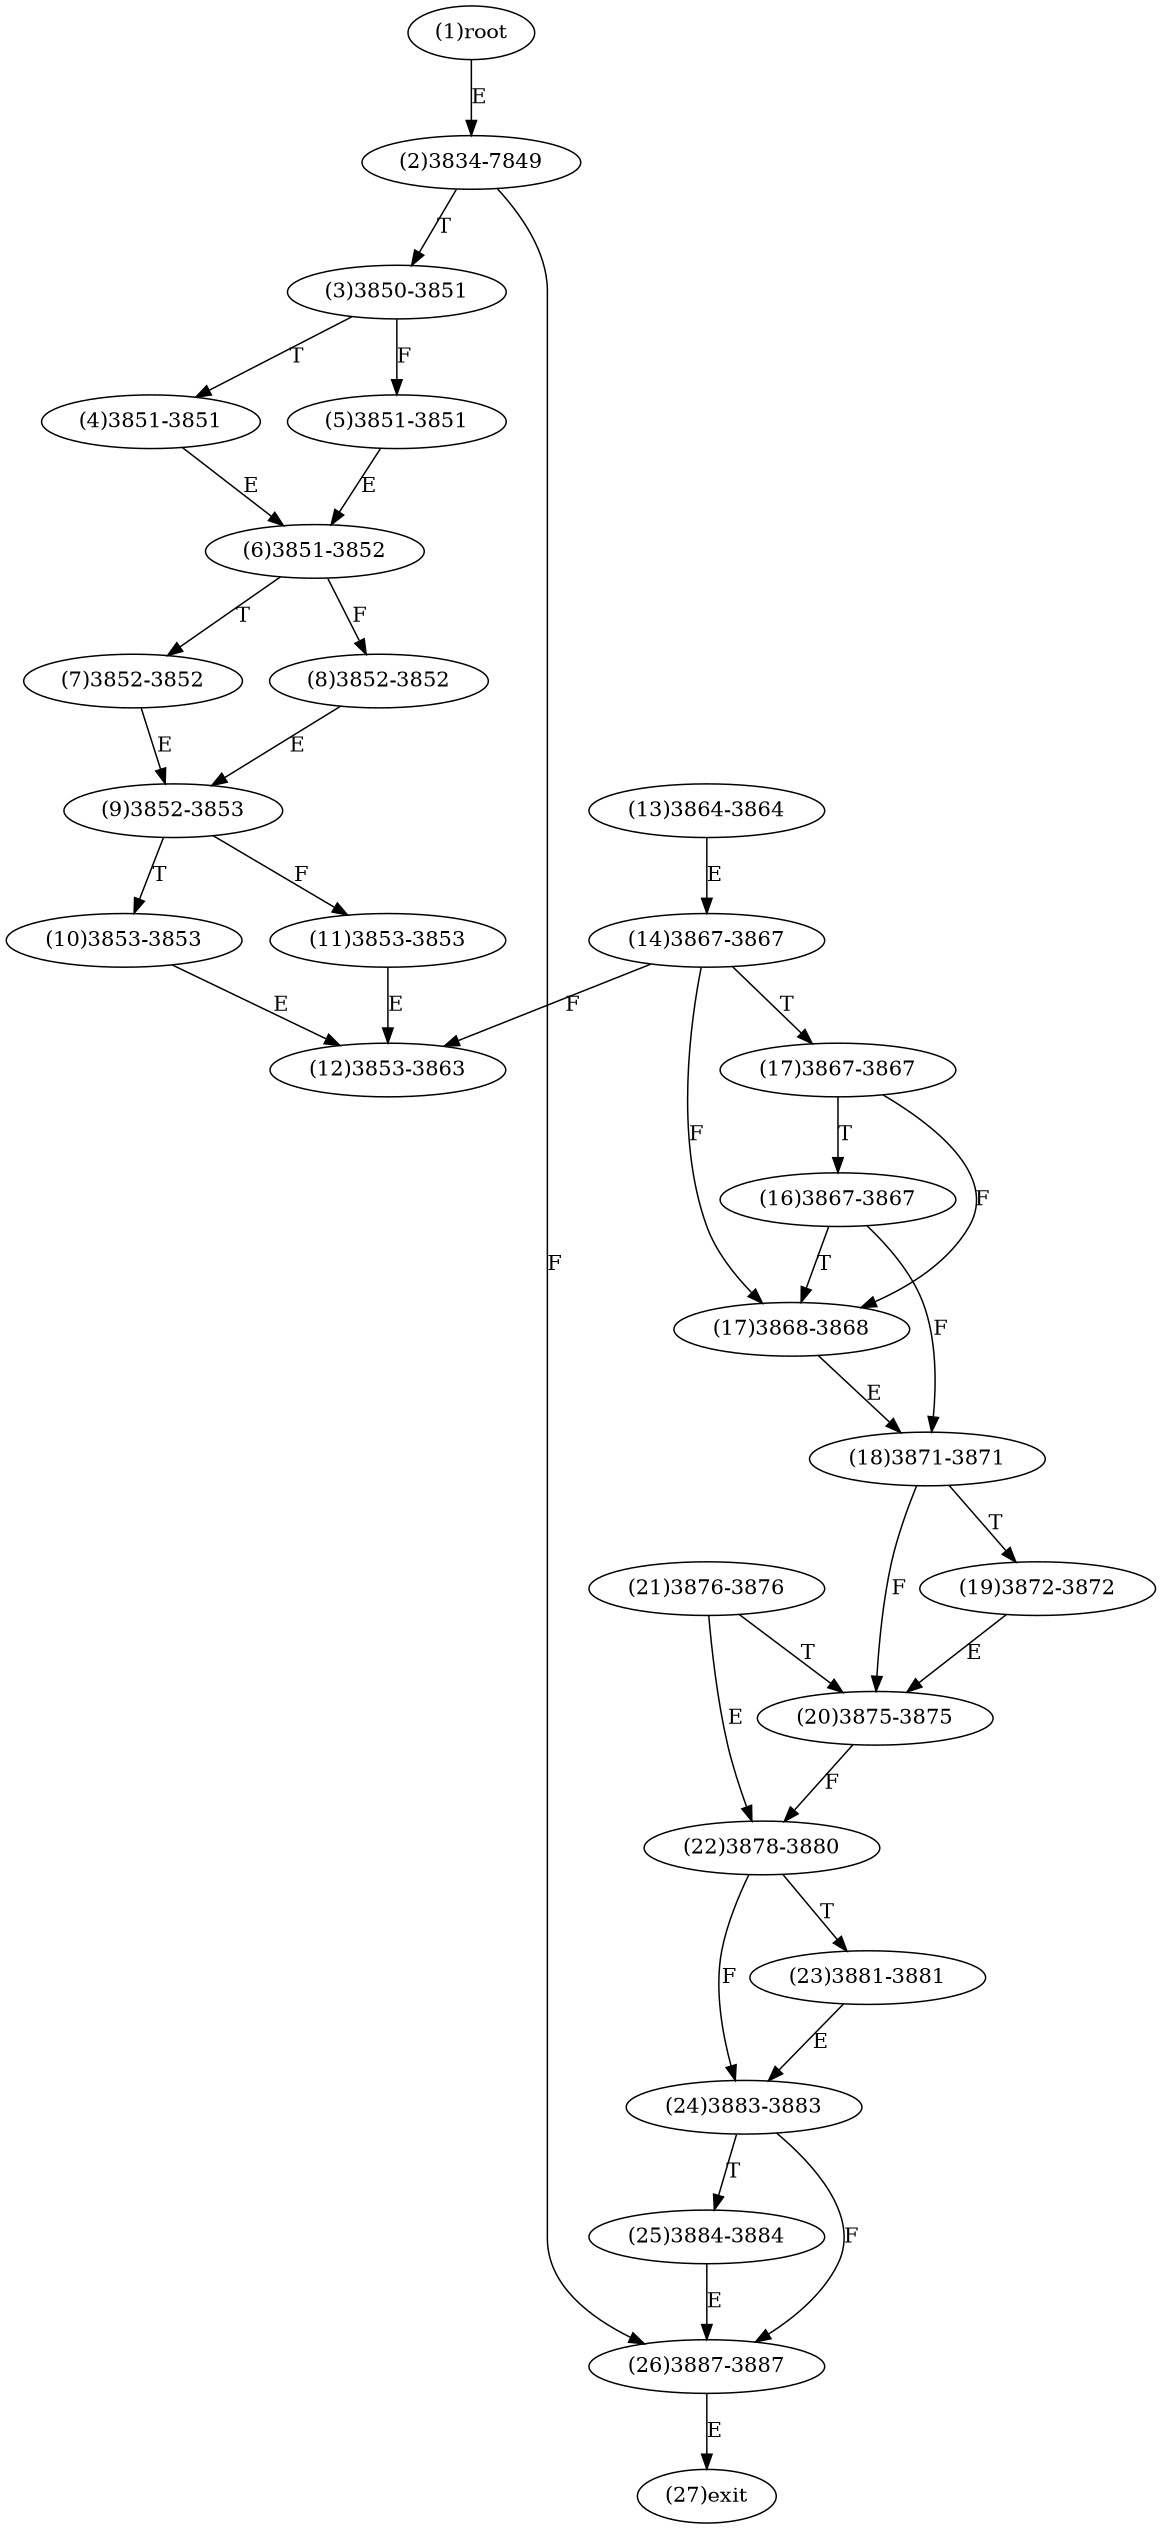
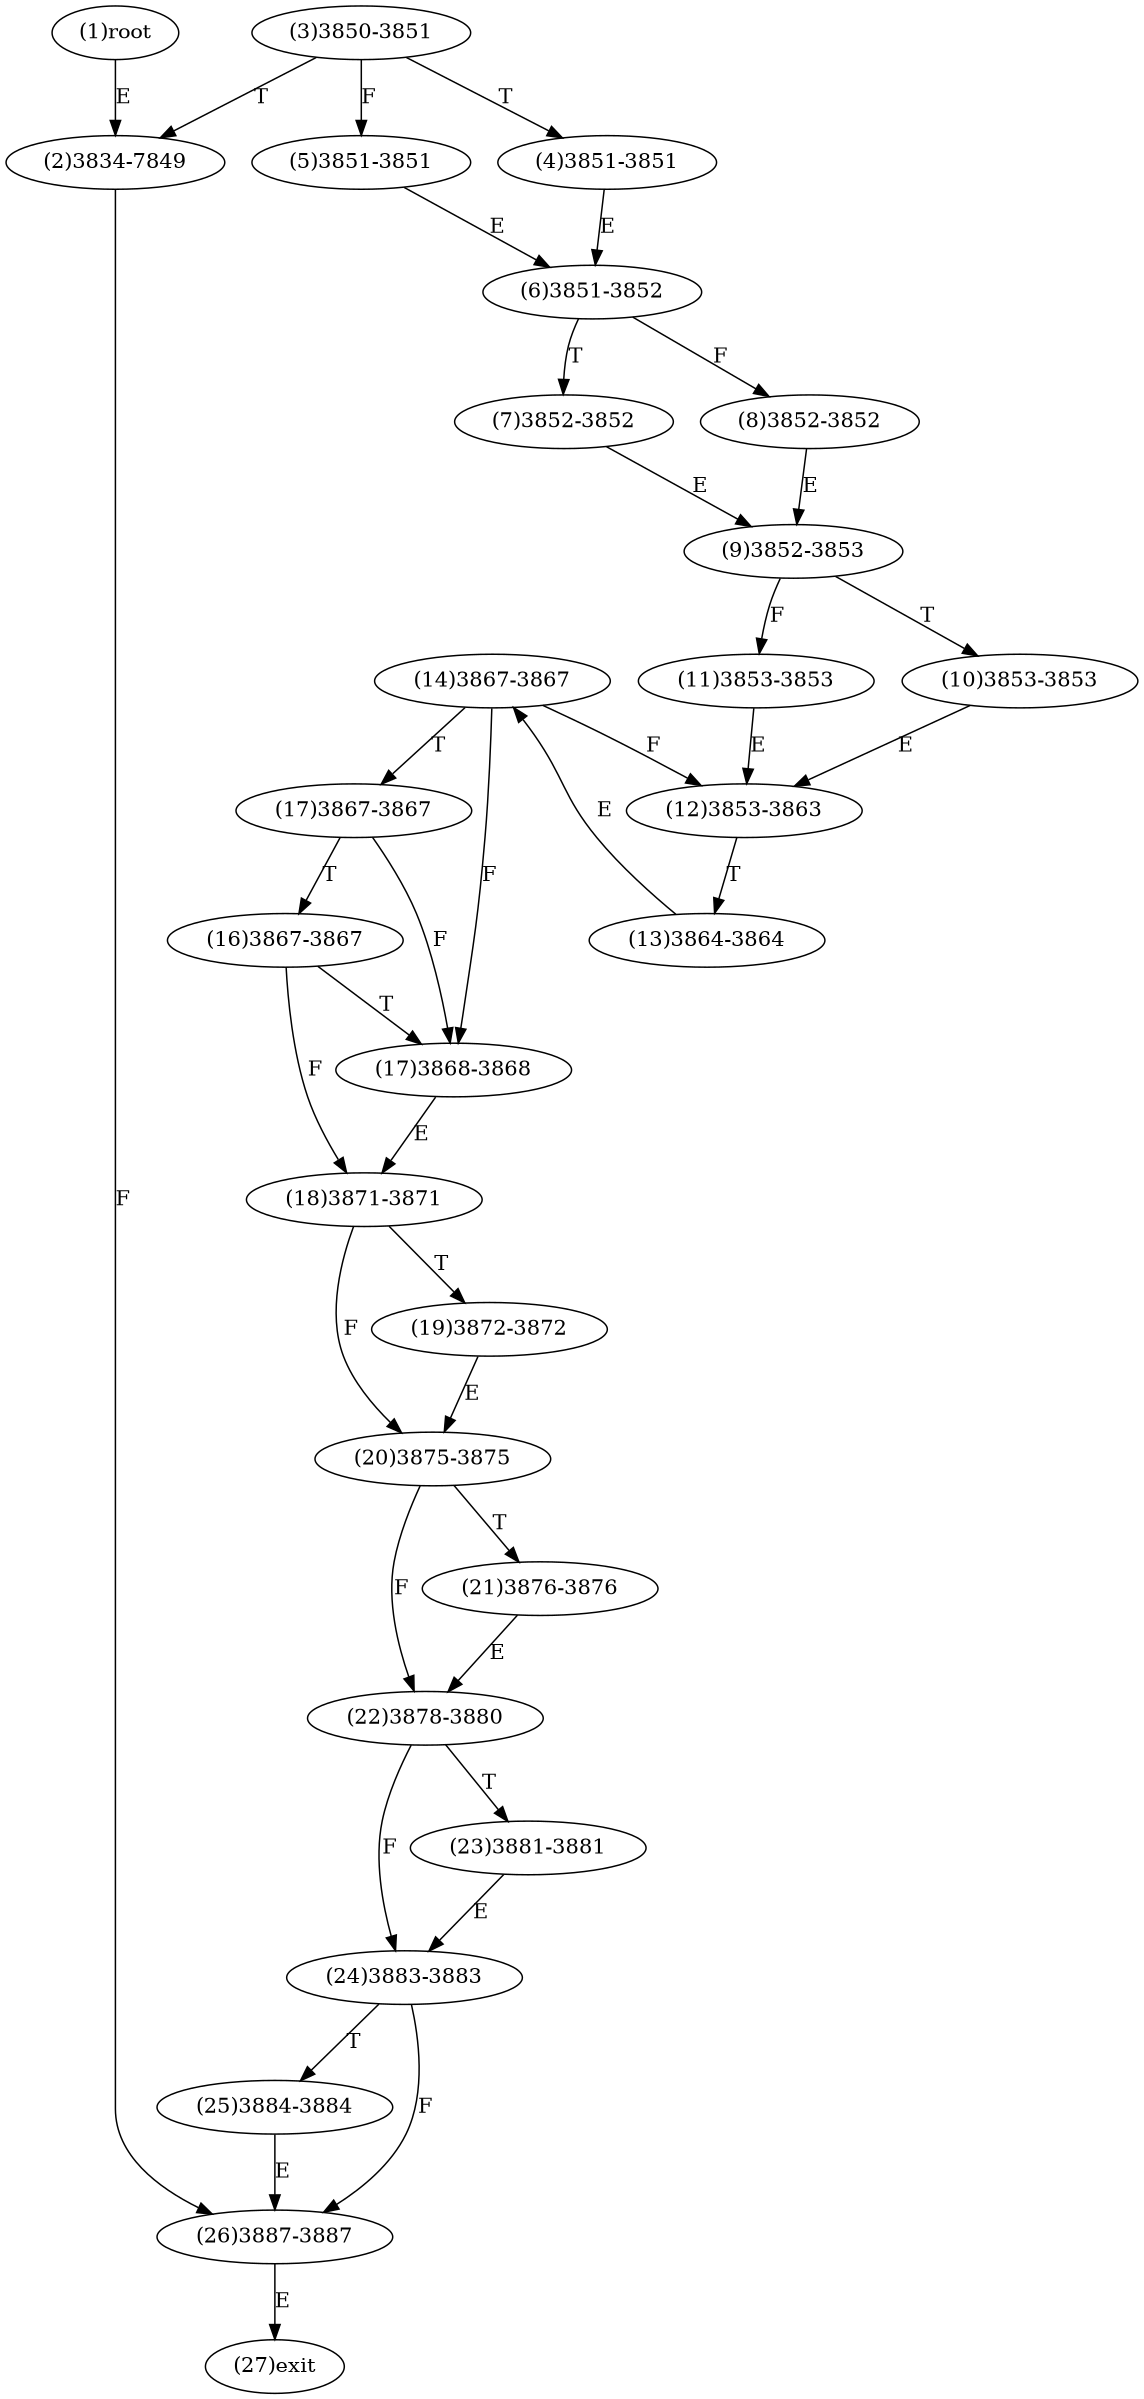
(438, 221) -> (245, 94)
none -> (728, 868)
(785, 1649) -> (482, 1518)
